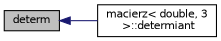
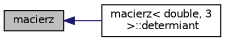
(32, 21) -> (34, 21)
